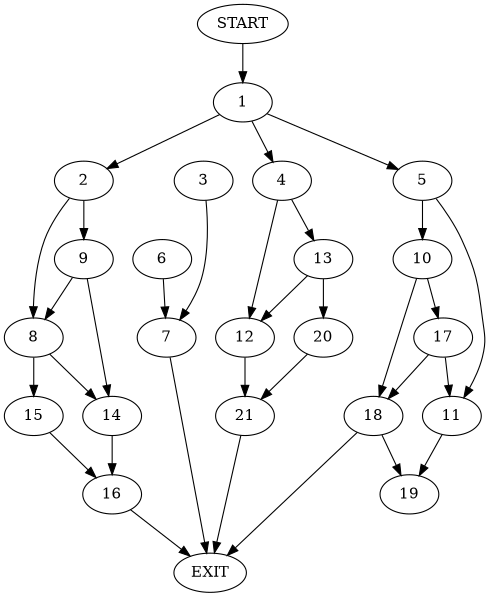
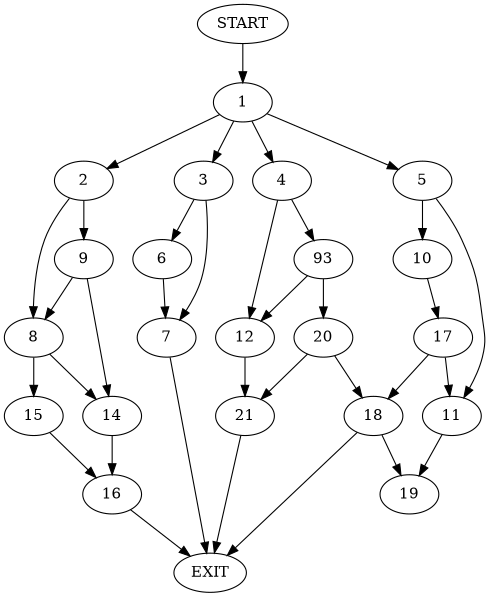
none -> (226, 137)
none -> (186, 215)
(323, 259) -> (323, 259)
(399, 332) -> (345, 372)
